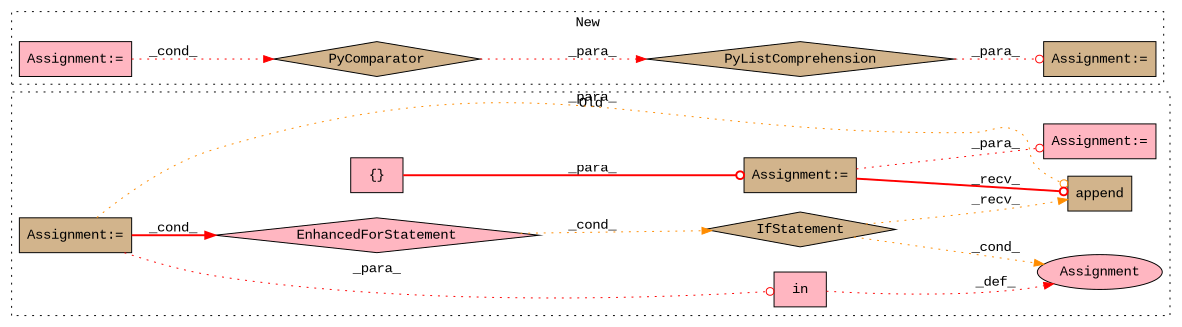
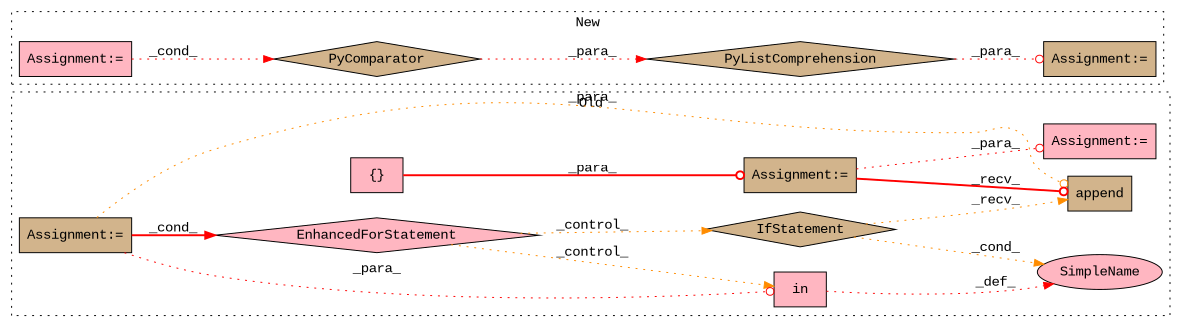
(593, 225) -> (593, 225)
none -> (608, 265)
(1100, 272) -> (1100, 272)
